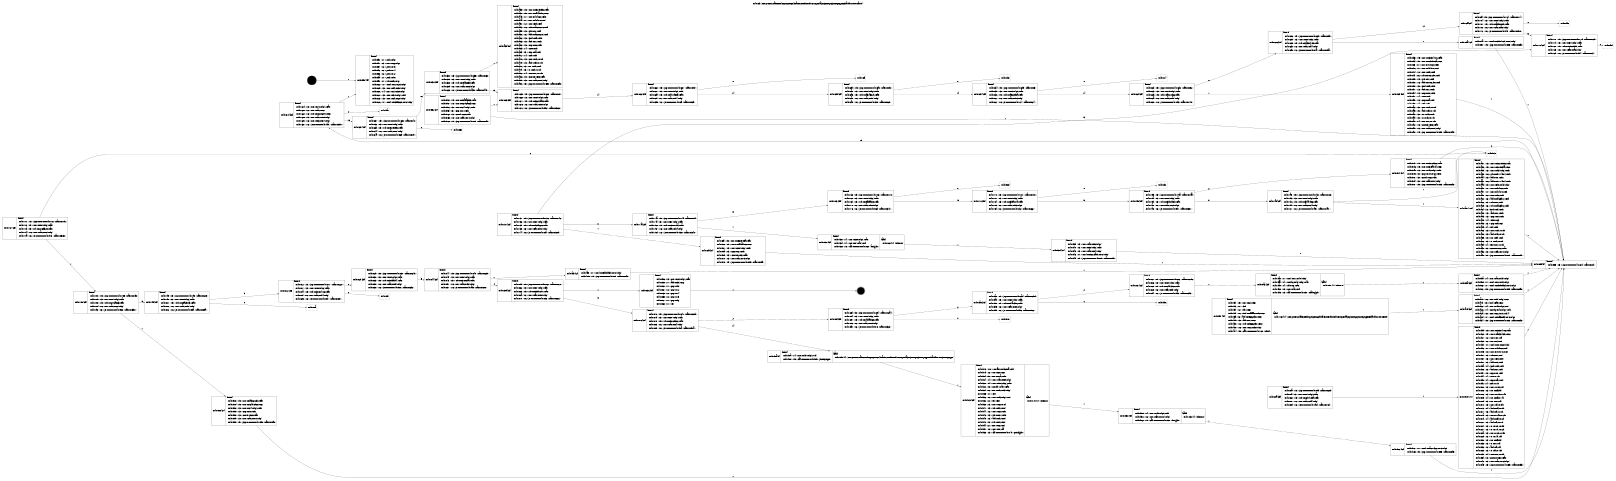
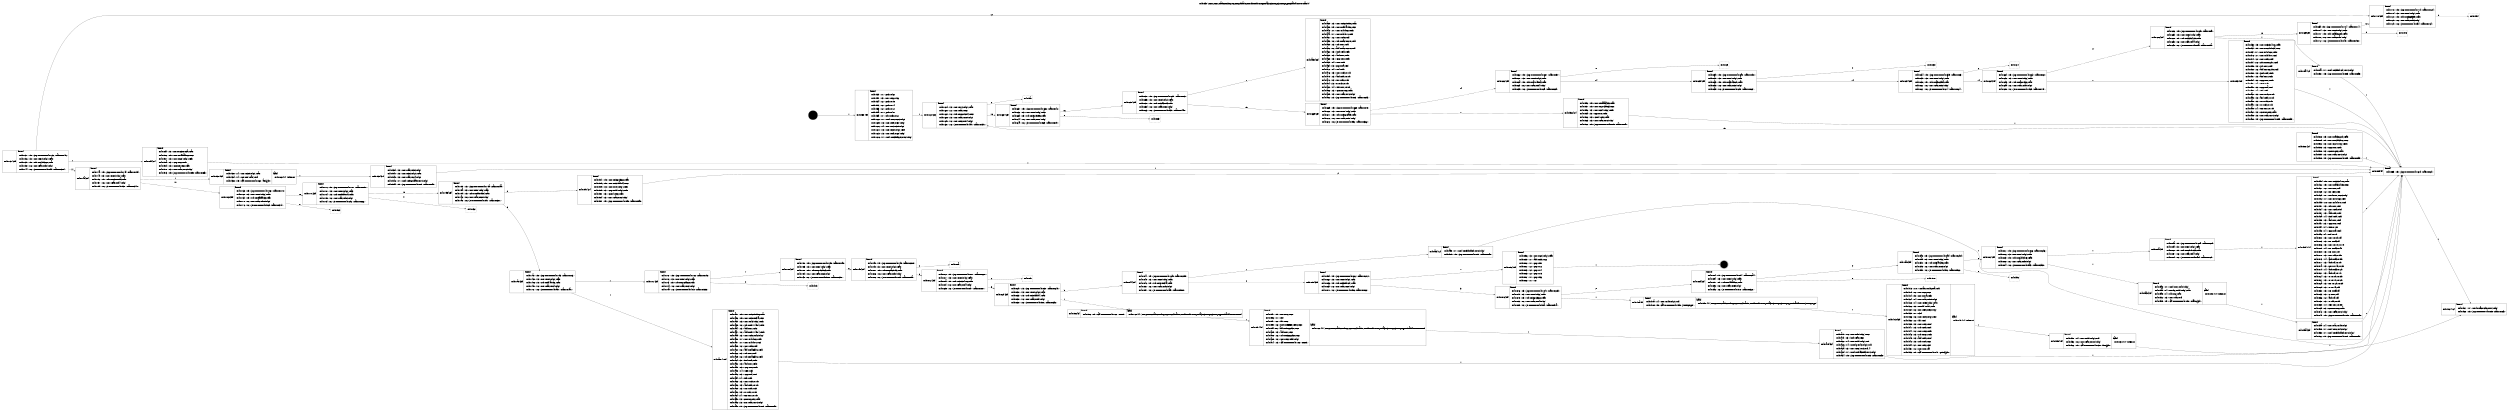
(347, 98) -> (917, 115)
(493, 105) -> (1466, 114)
(1426, 198) -> (610, 282)
none -> (2098, 254)
none -> (1155, 314)
(733, 326) -> (1596, 297)
(172, 354) -> none
(1547, 422) -> (2437, 239)
